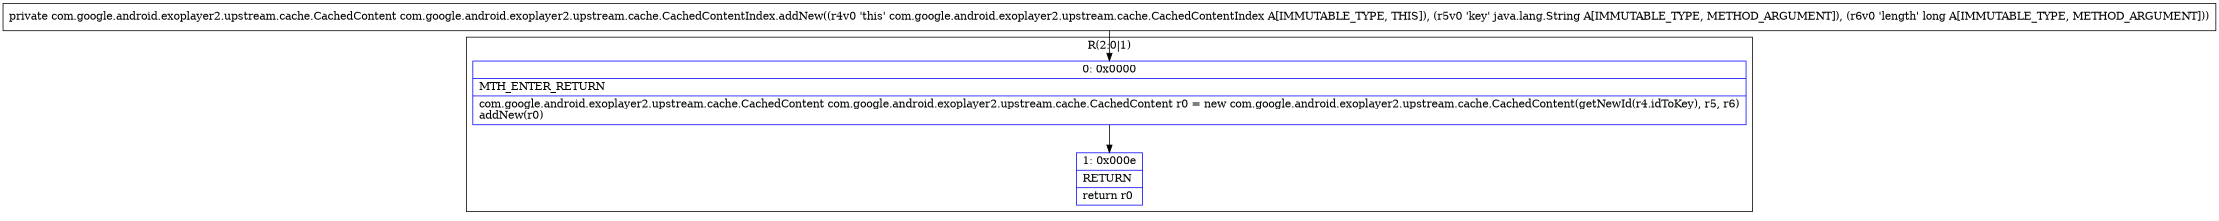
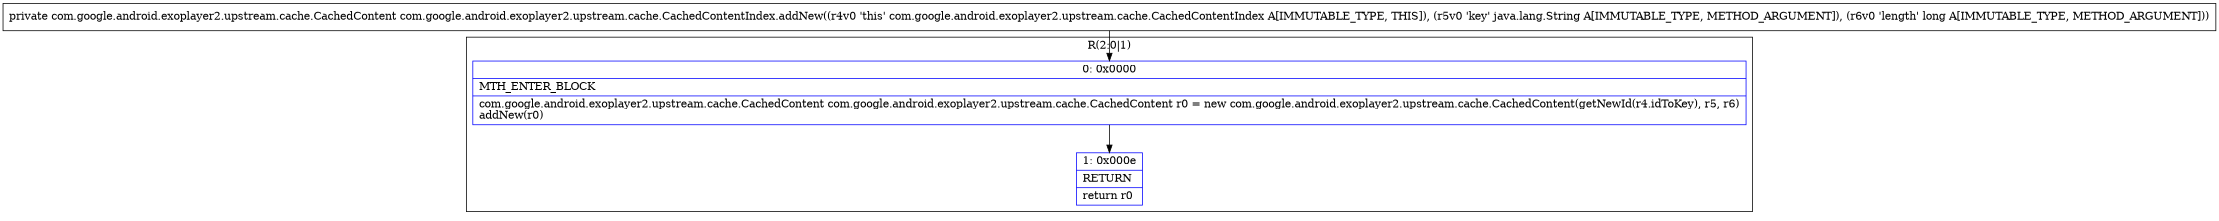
(542, 87) -> (537, 87)
